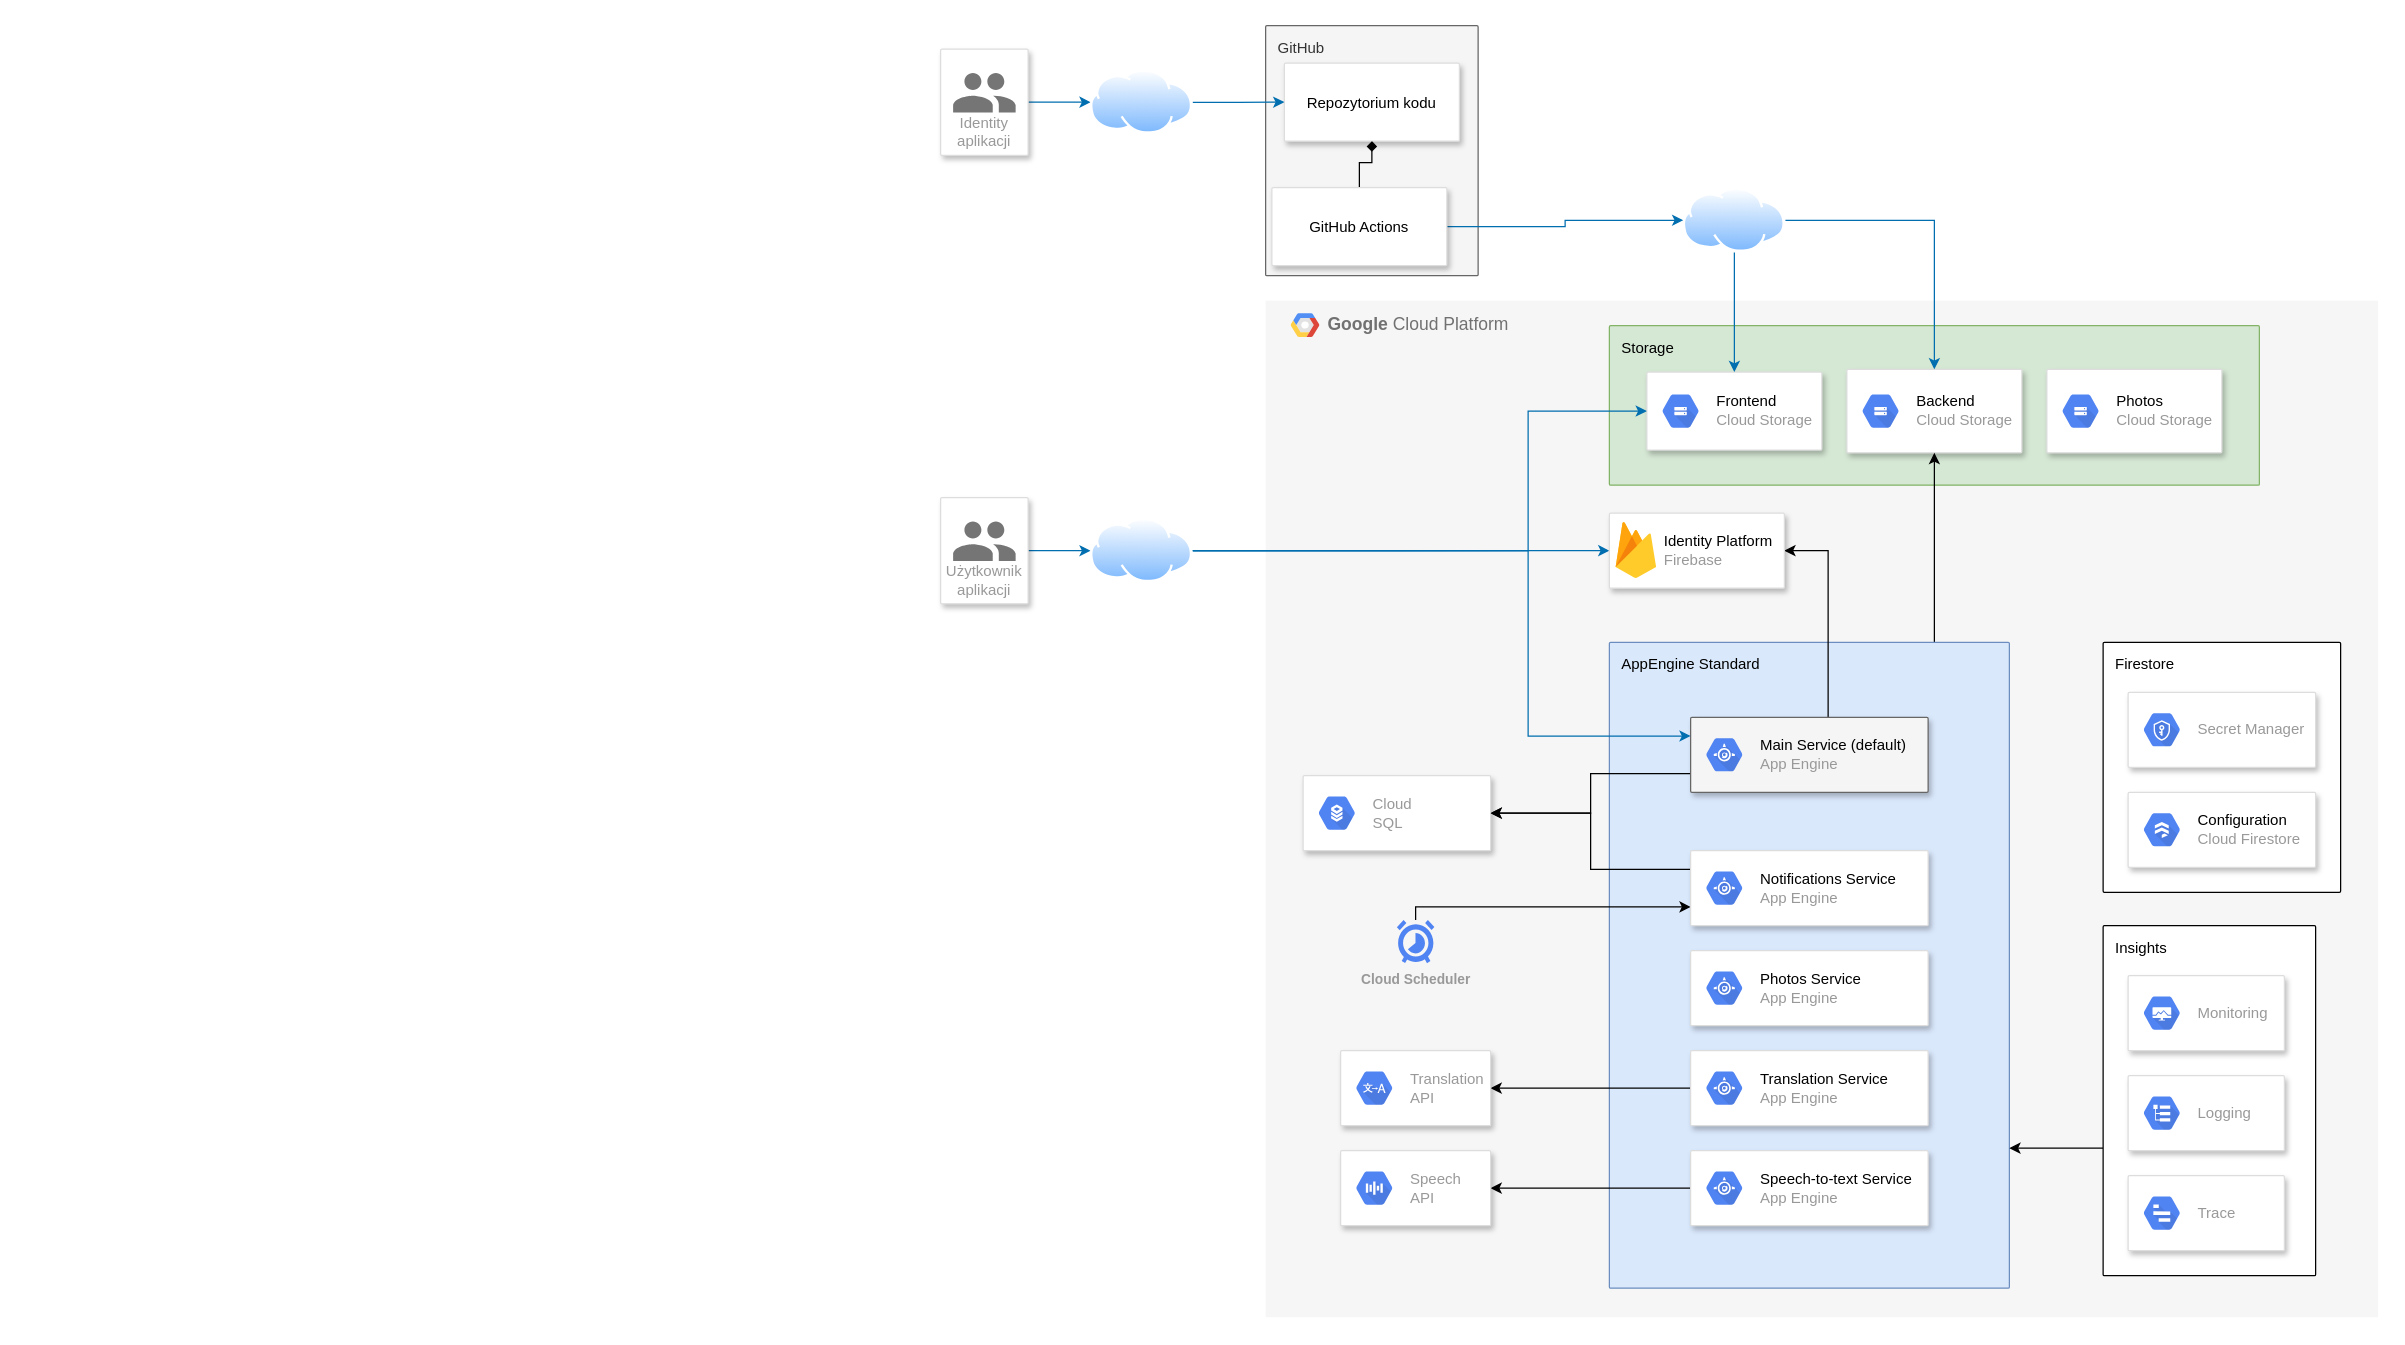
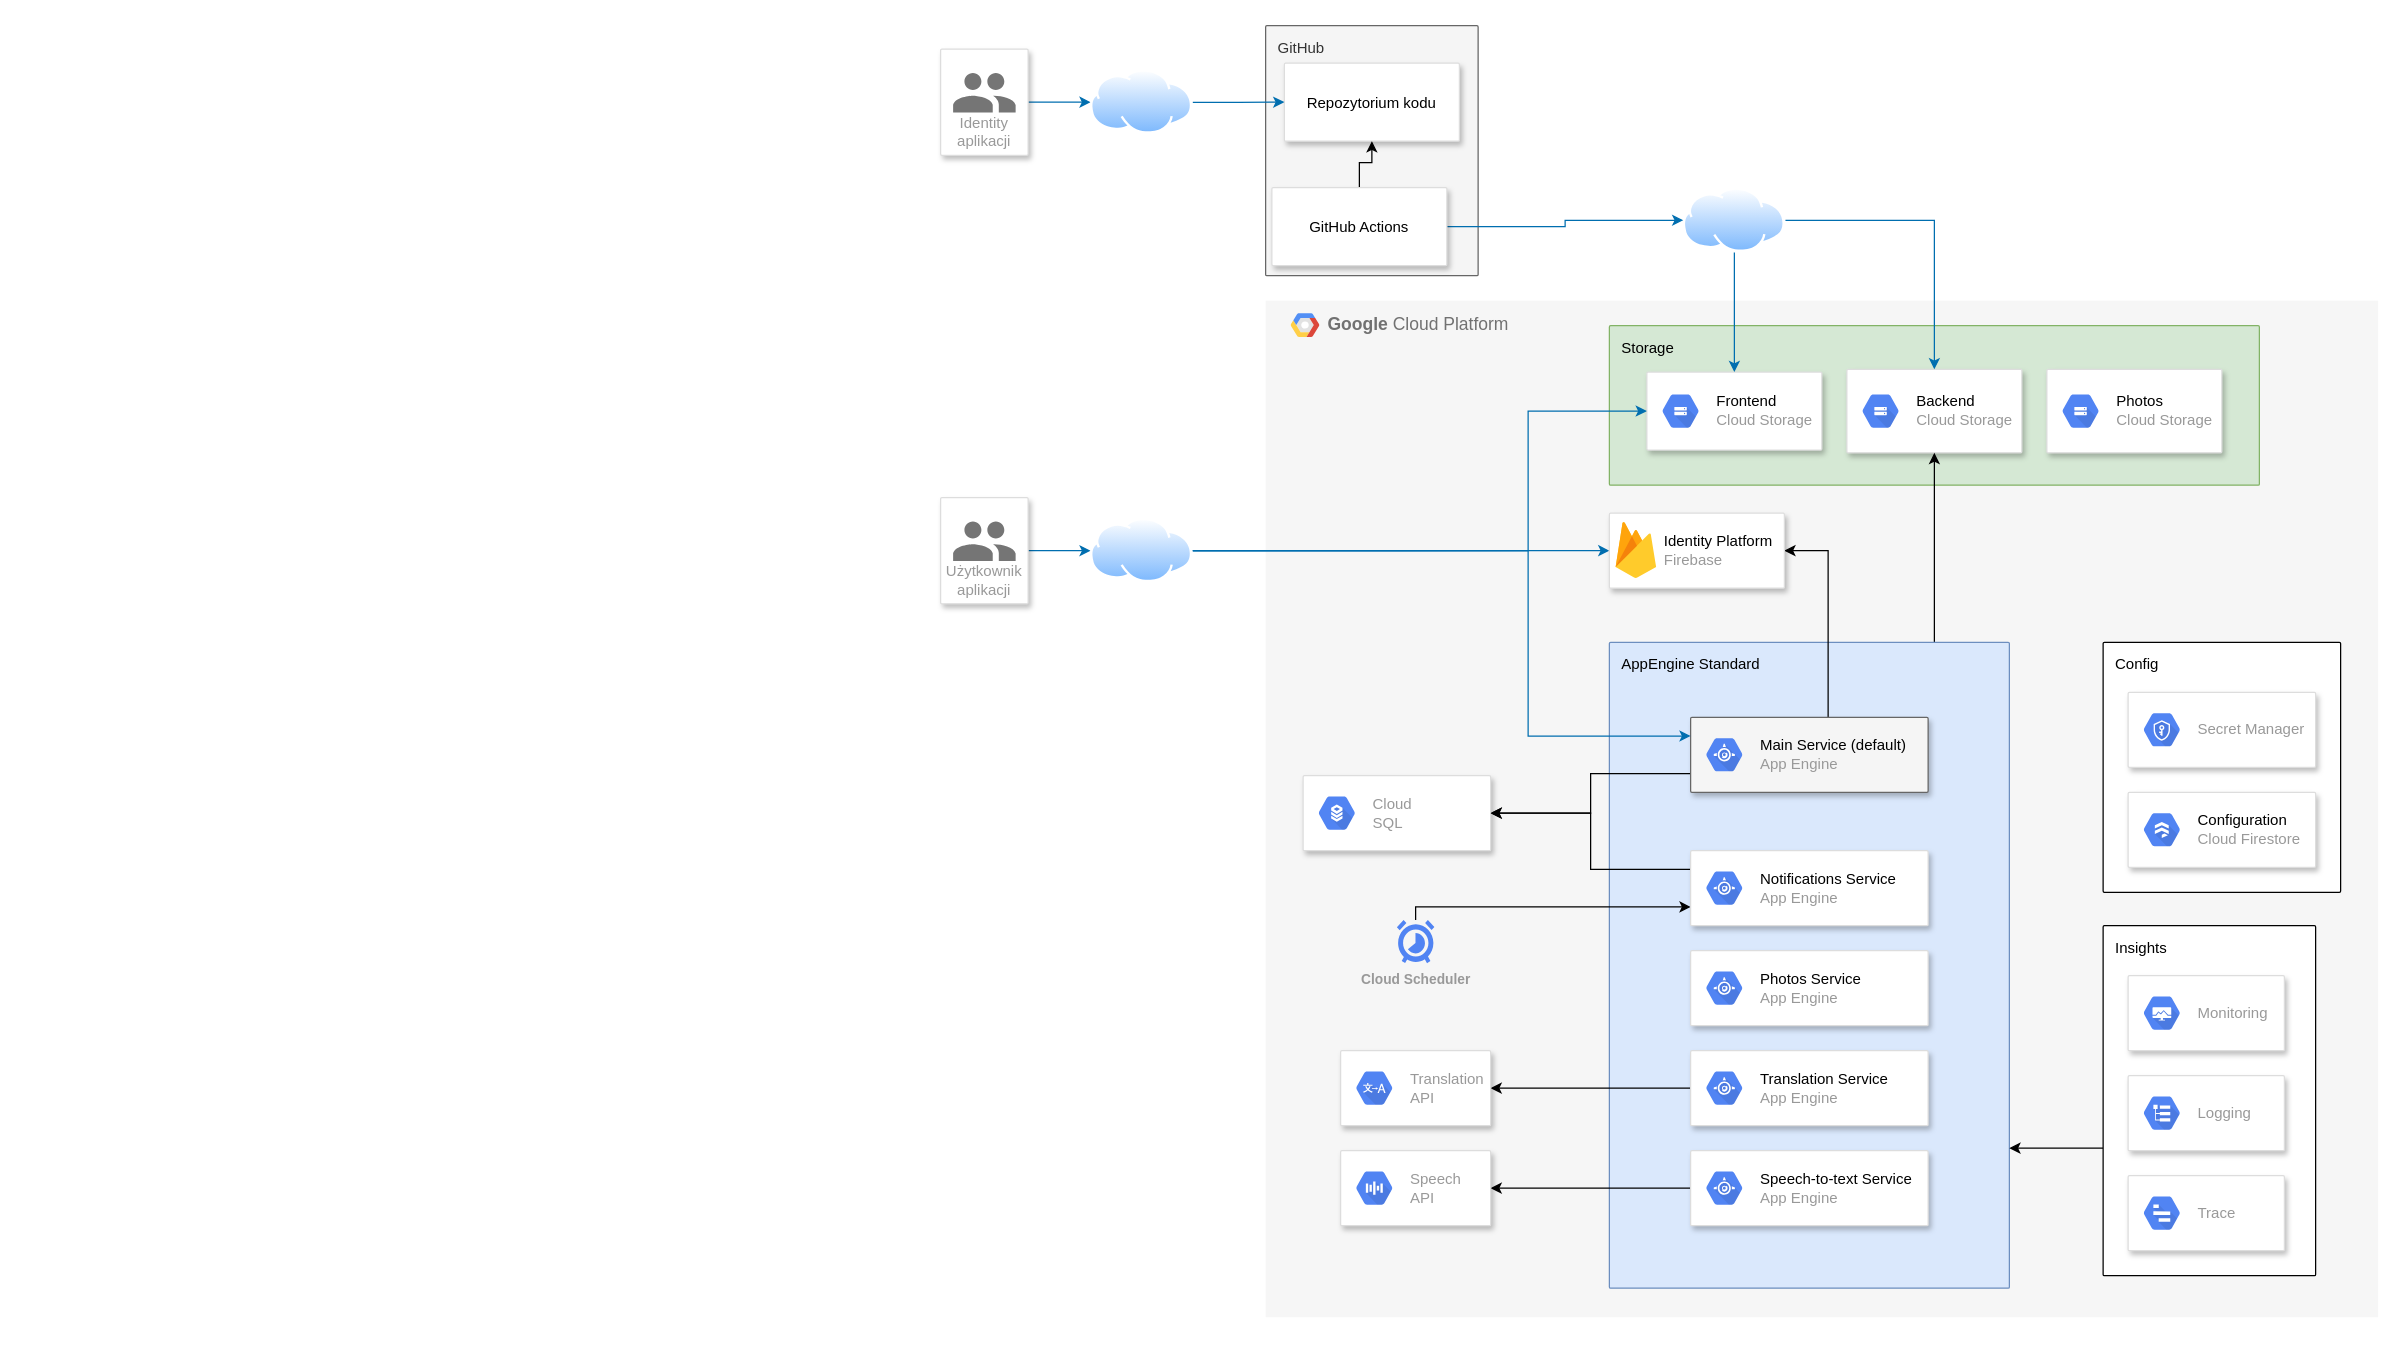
(1372, 152) -> (1372, 151)
(2151, 665) -> (2139, 665)
